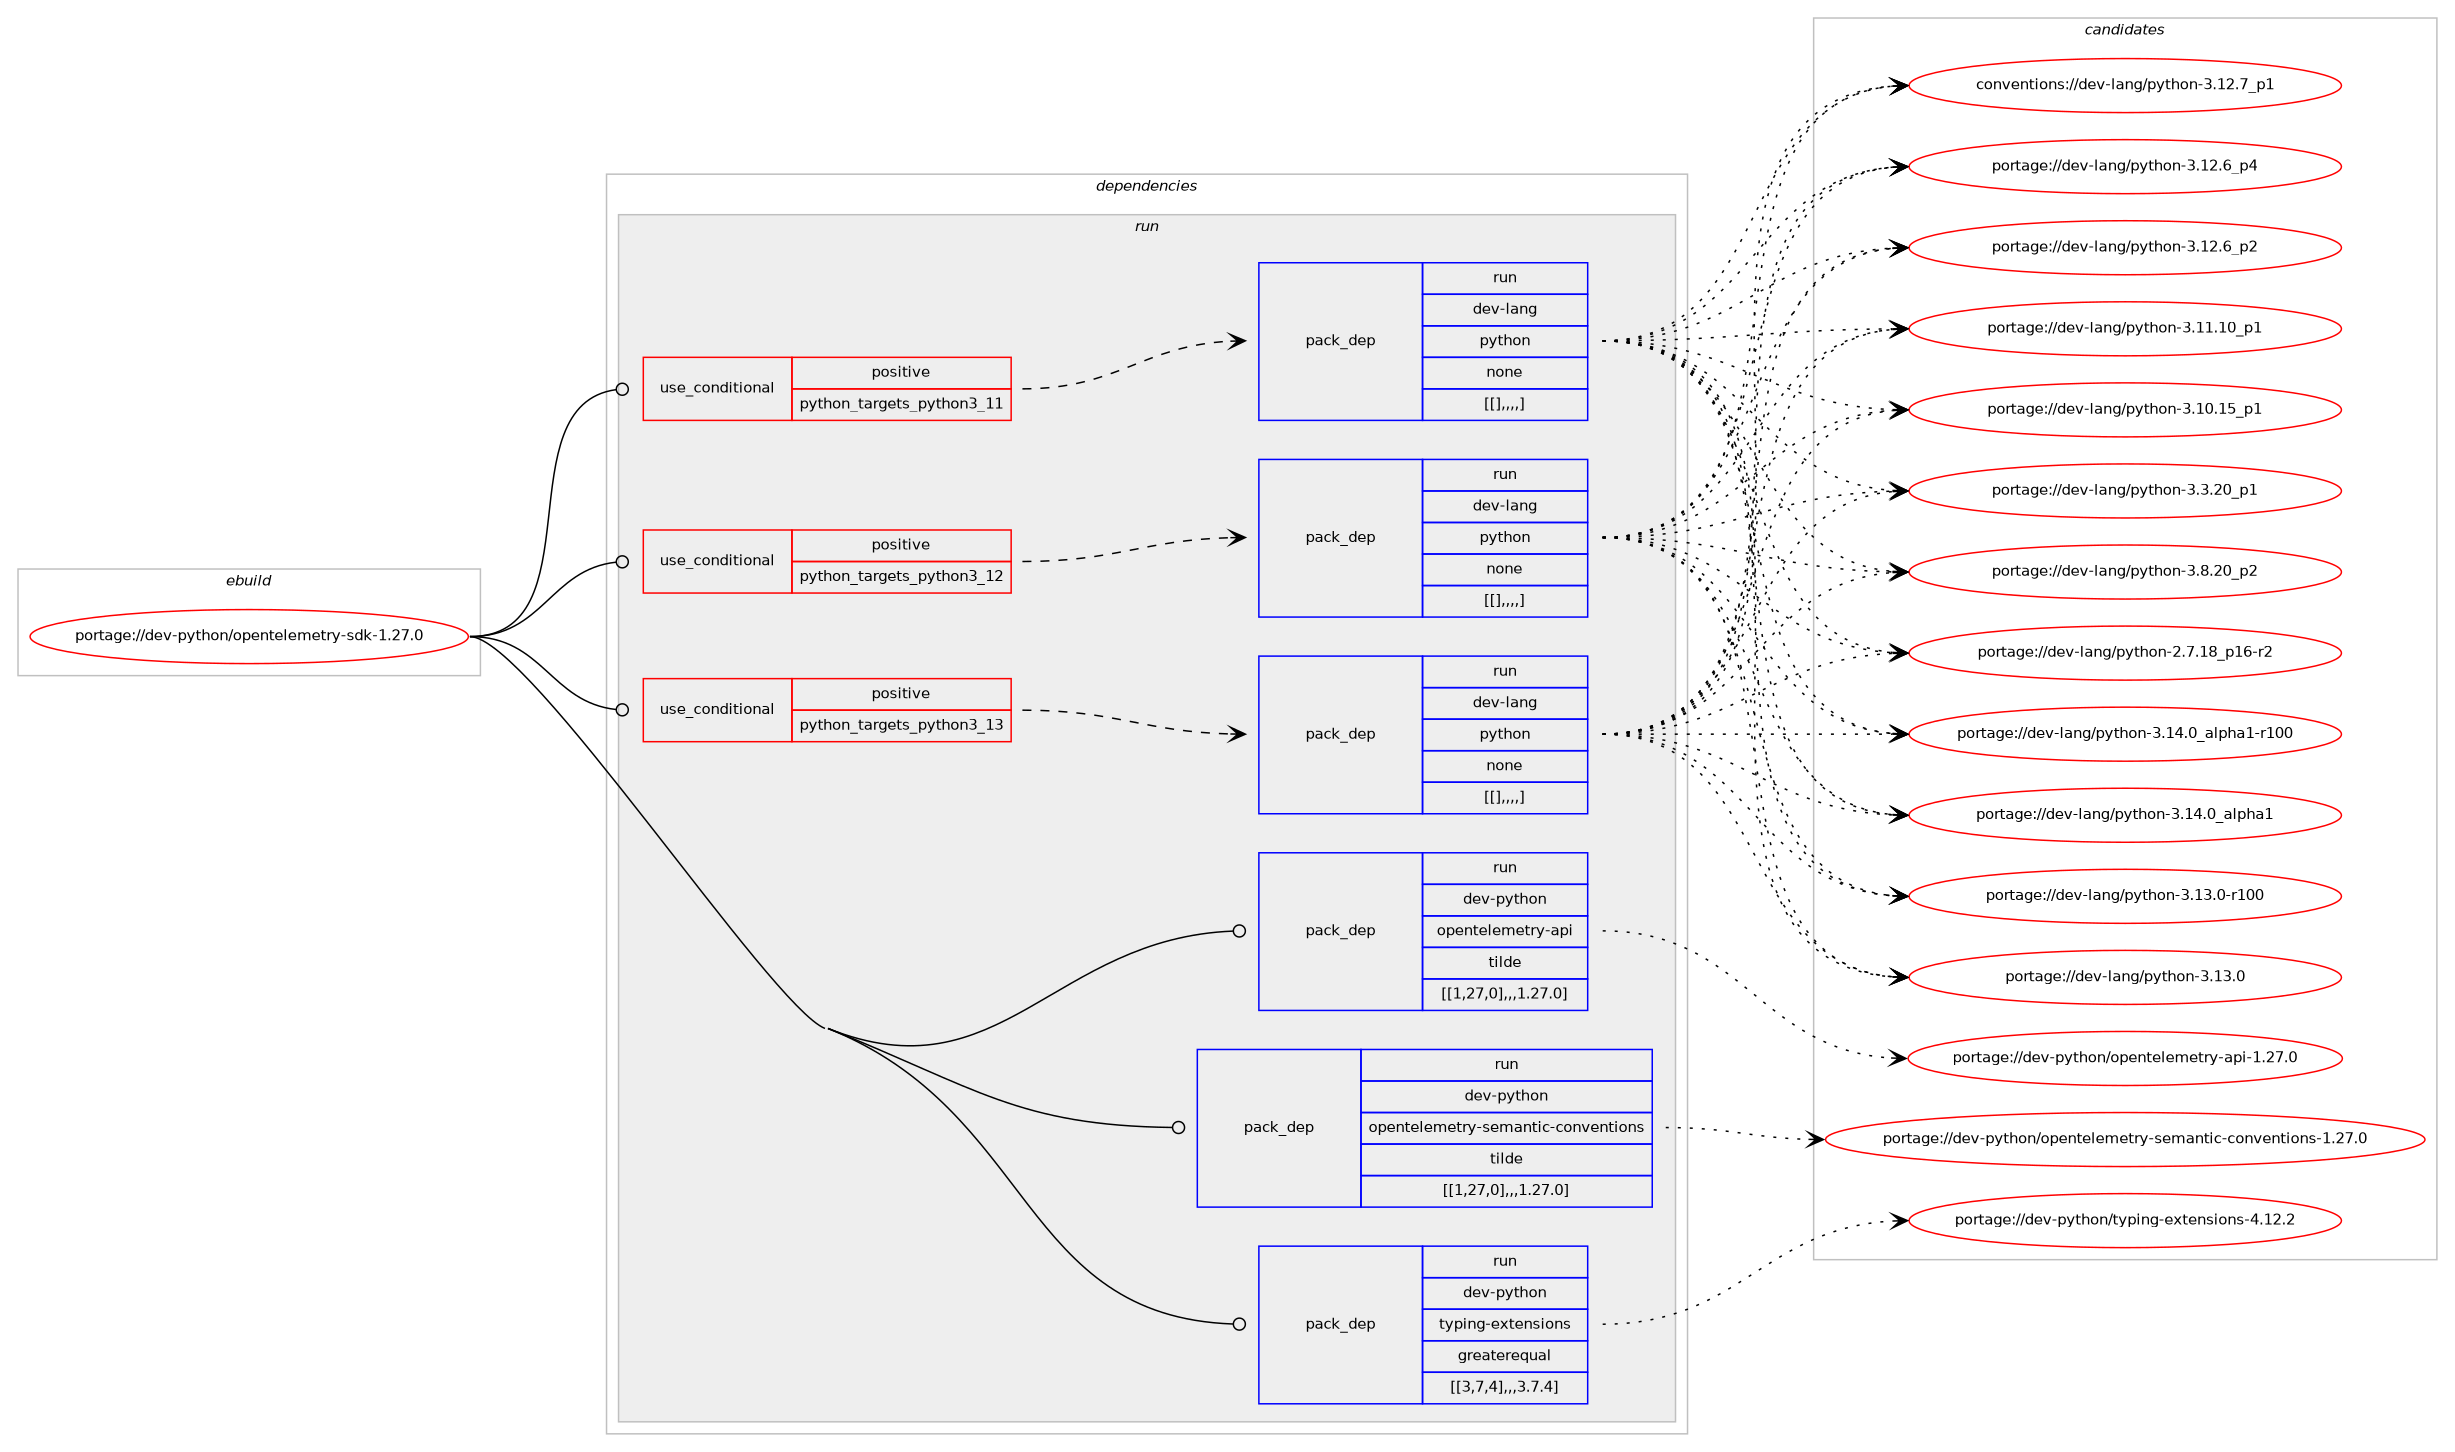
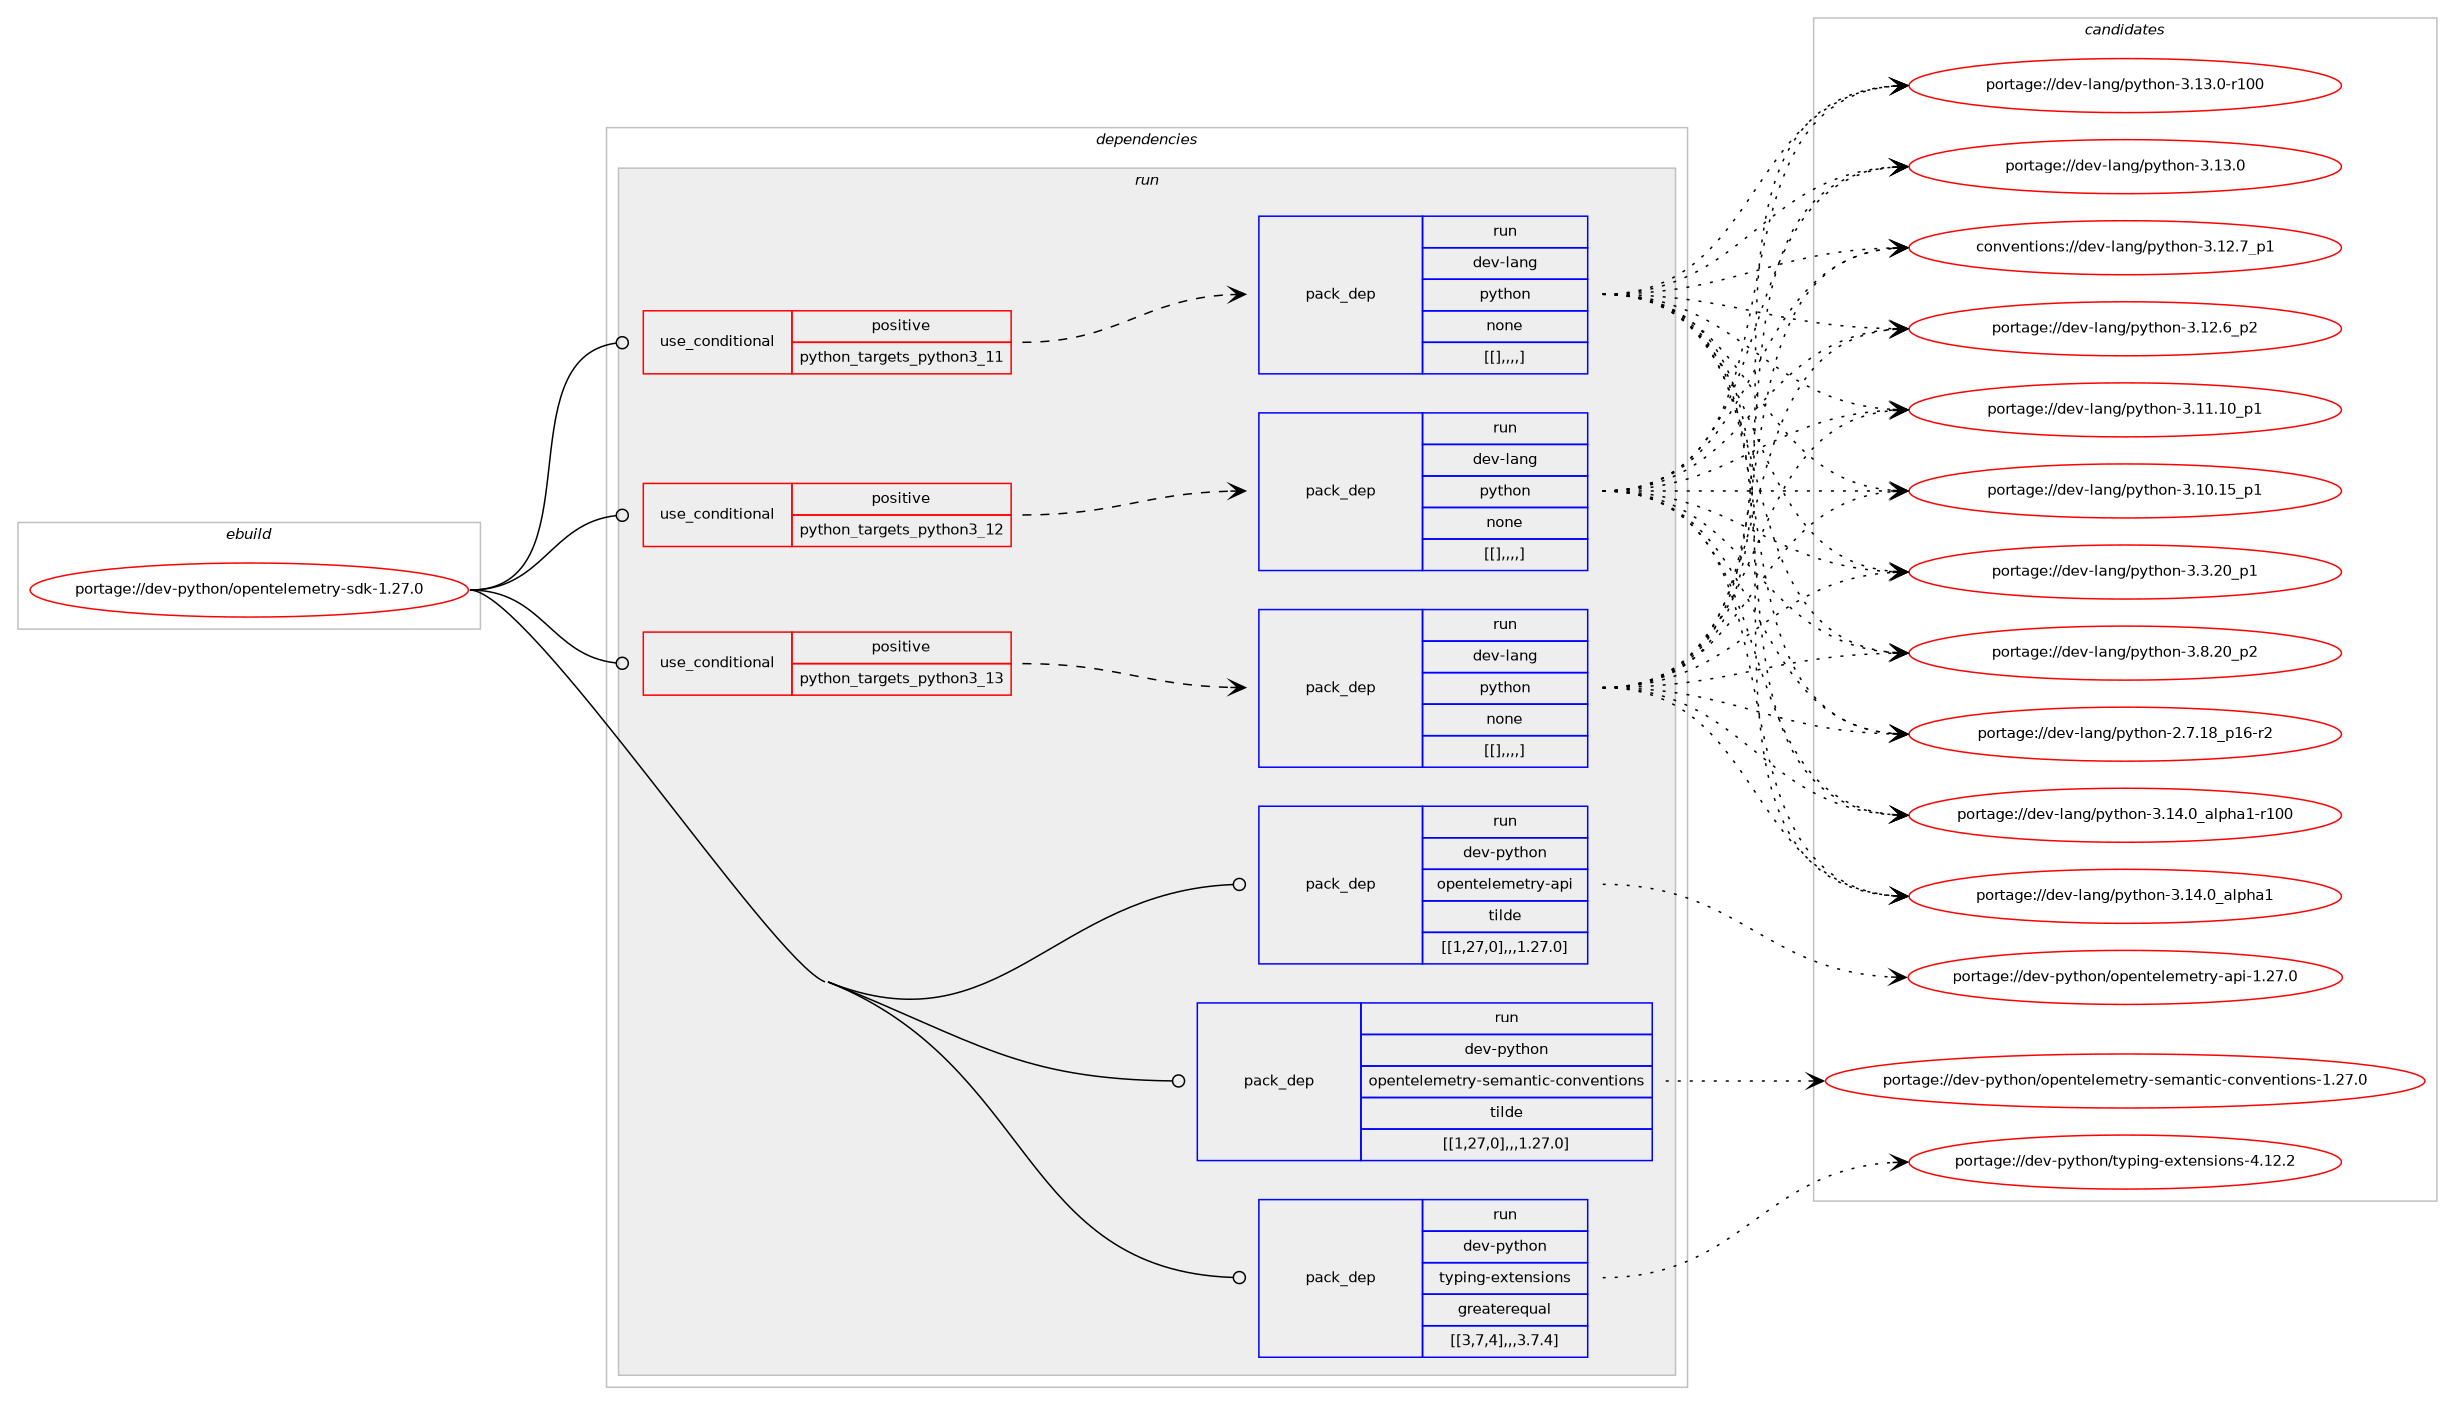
(2125, 167) -> none
